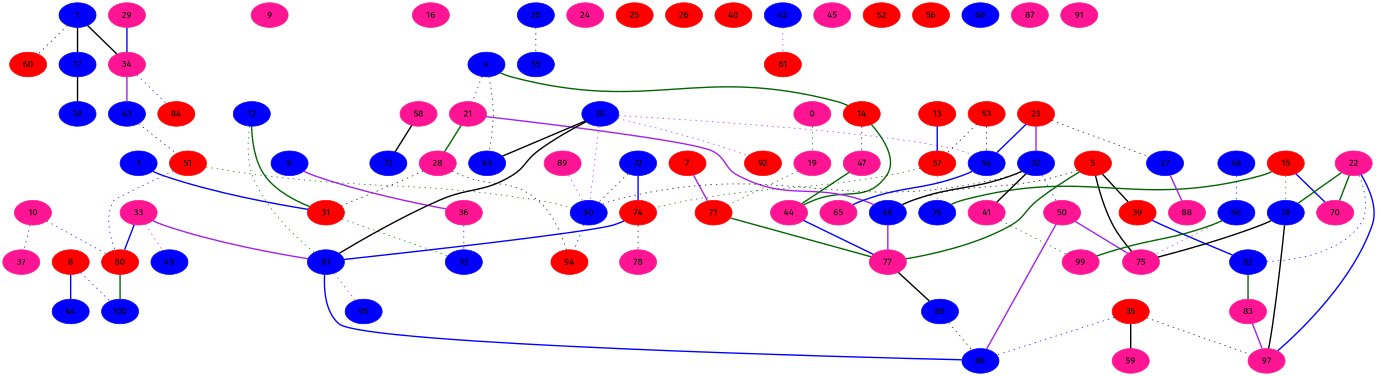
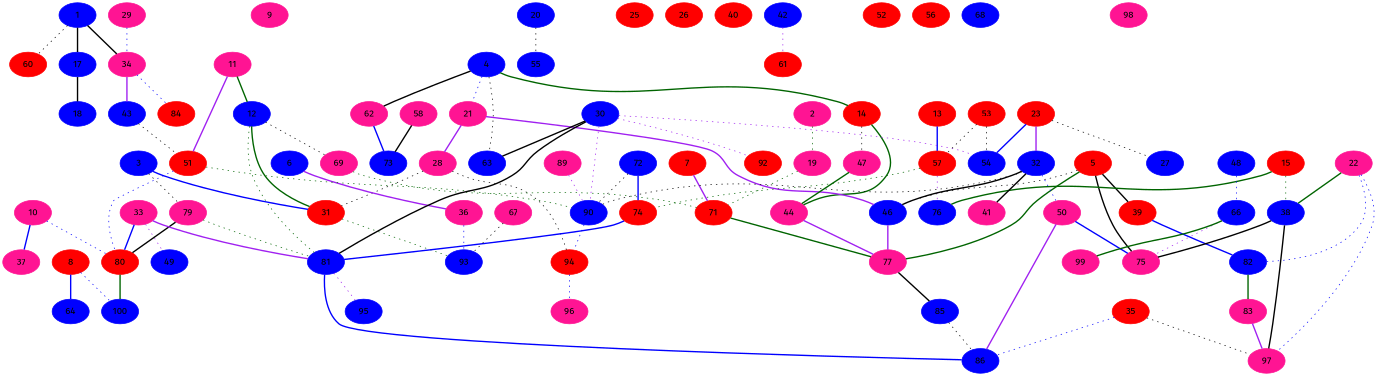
(431, 15) -> none
(585, 15) -> none
(832, 15) -> none
(1030, 15) -> none
(1079, 15) -> none
none -> (1129, 15)
(127, 40) -> (127, 40)
none -> (233, 64)
none -> (369, 114)
(812, 114) -> (812, 114)
(453, 139) -> (453, 139)
none -> (339, 163)
none -> (188, 213)
none -> (513, 213)
(838, 213) -> none
(1187, 213) -> none
(1335, 213) -> none
(27, 237) -> (27, 237)
(838, 237) -> (838, 237)
(1034, 237) -> none
(1102, 237) -> (1102, 237)
(638, 262) -> none
(1348, 272) -> (1348, 272)
none -> (569, 311)
(1131, 361) -> none
